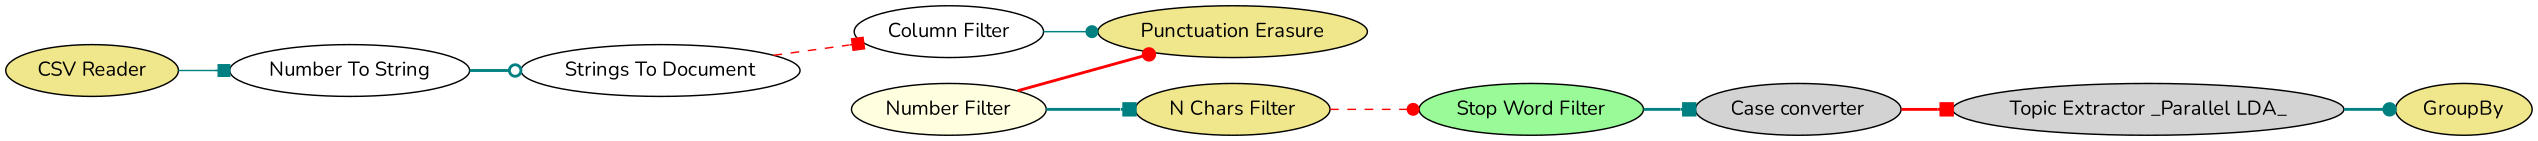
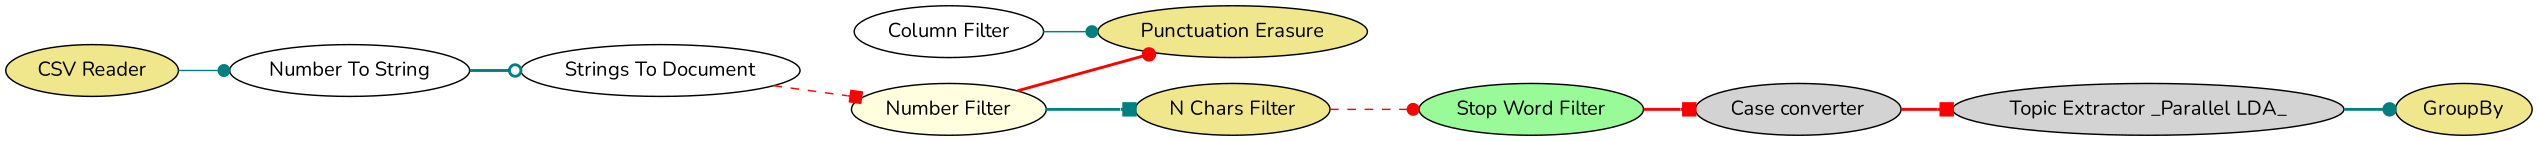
(811, 50) -> (810, 91)
(198, 71) -> (198, 71)
(1662, 109) -> (1662, 109)
